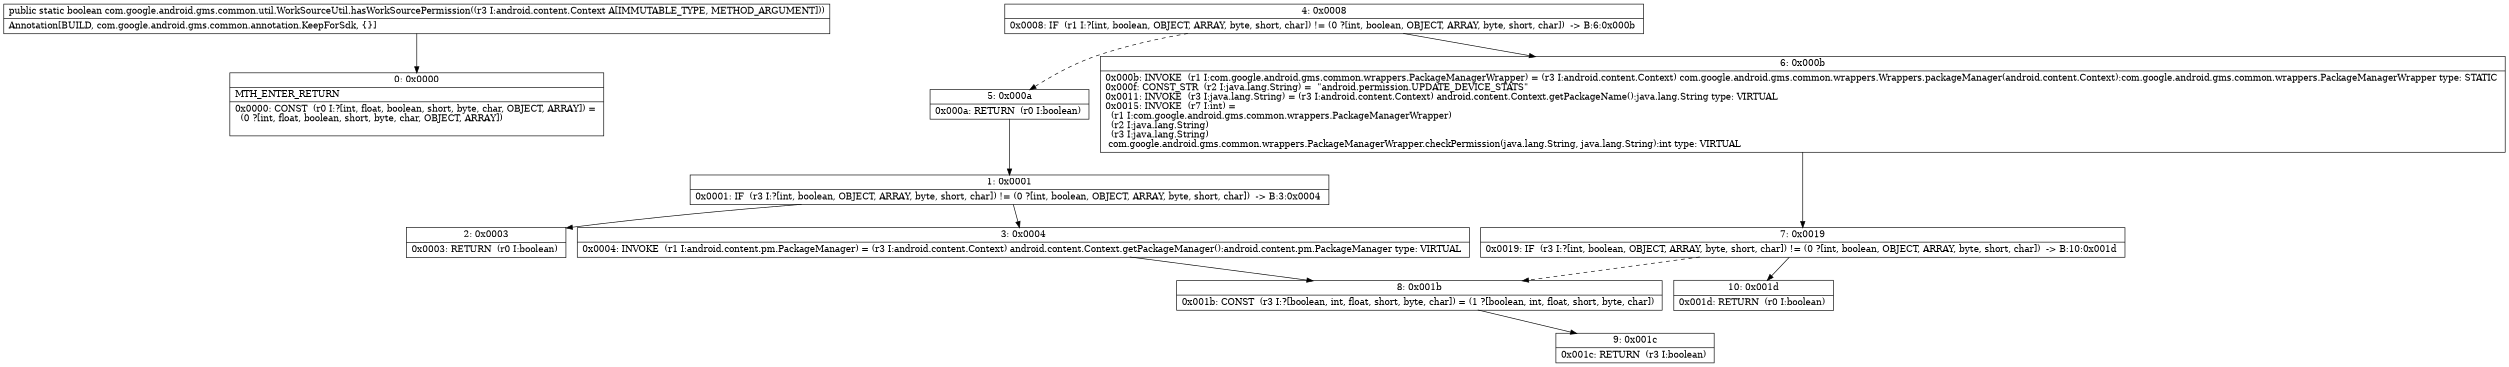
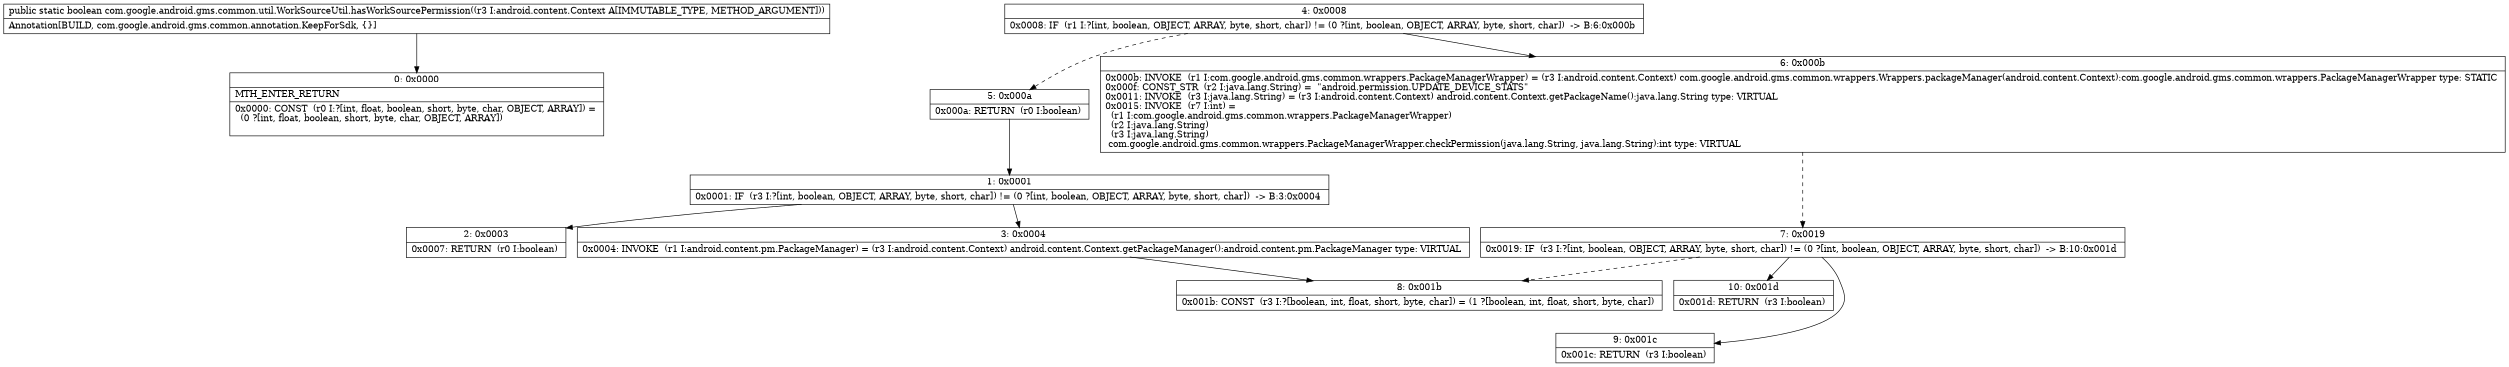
(1803, 187) -> (1803, 187)
(486, 250) -> (486, 250)
(1754, 303) -> (1754, 303)
(1524, 321) -> (1812, 326)
